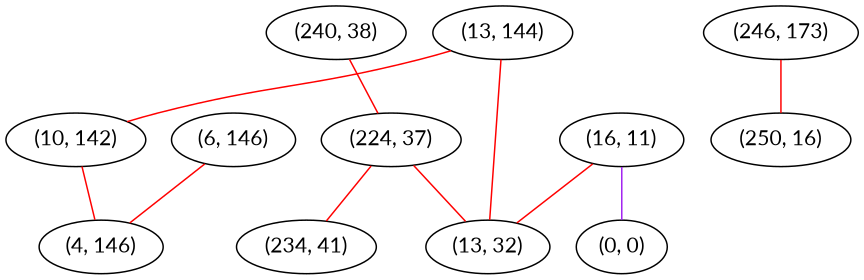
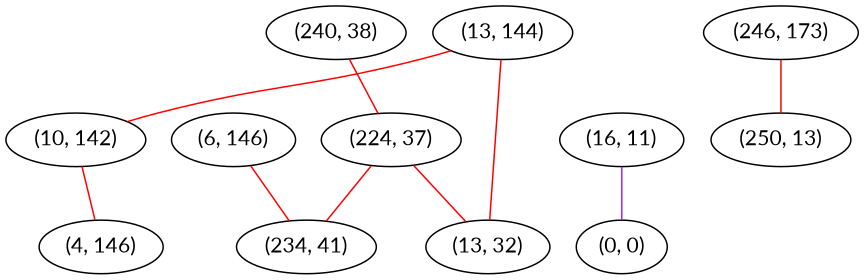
(781, 140) -> (781, 140)
(167, 193) -> (270, 193)
(555, 193) -> none
